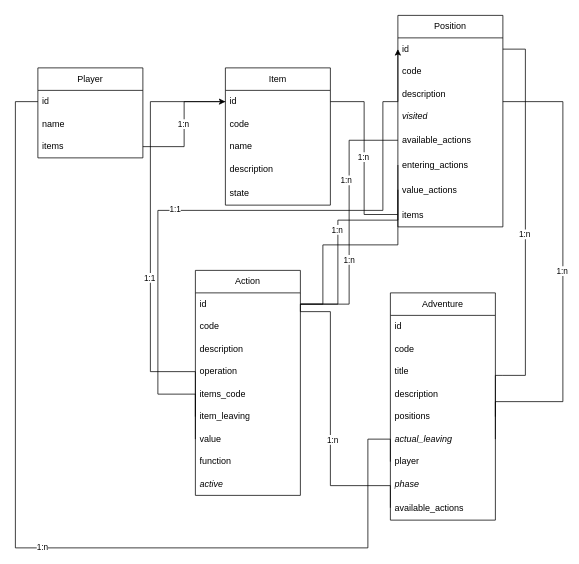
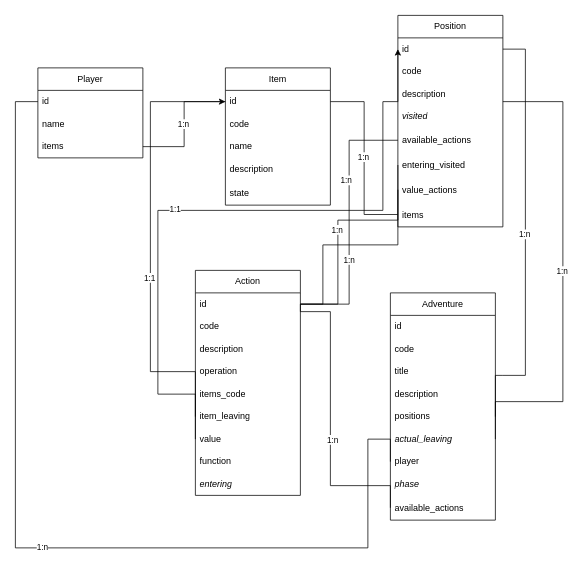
(440, 165) -> (439, 165)
(214, 484) -> (219, 484)
